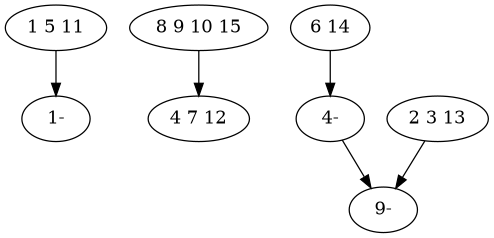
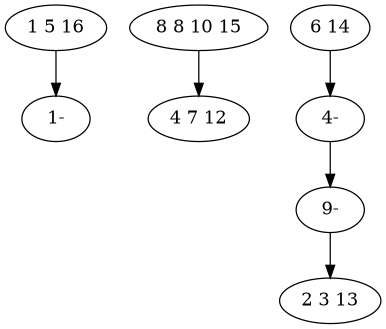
(56, 28) -> (56, 28)
(199, 28) -> (199, 28)
(414, 159) -> (330, 249)
